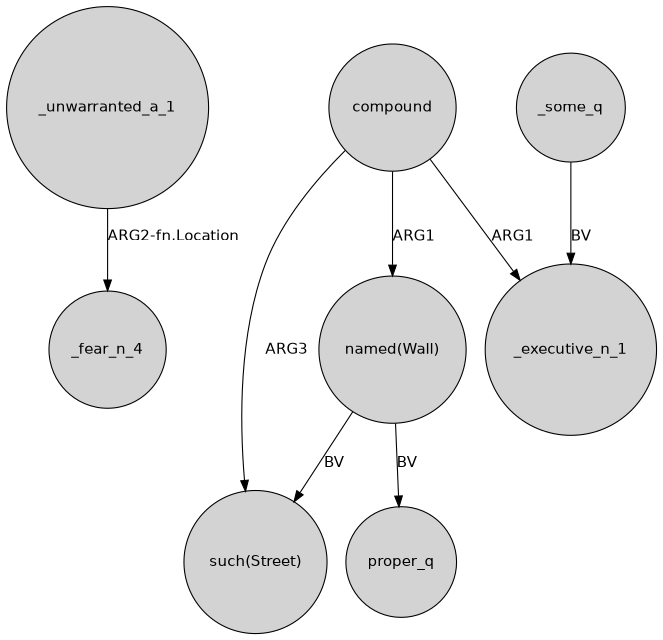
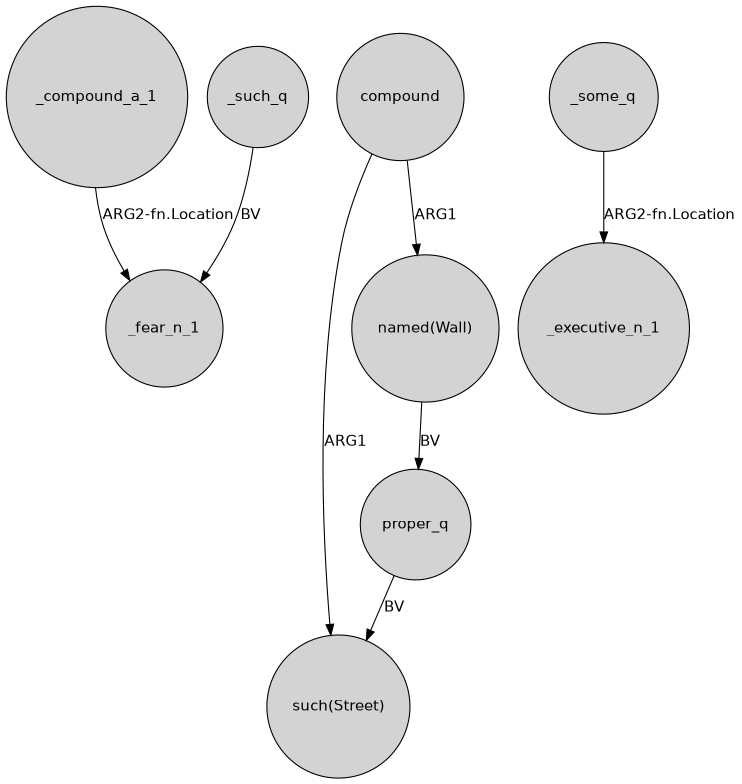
none -> (258, 97)
(108, 108) -> (97, 97)
(472, 215) -> none
(581, 236) -> (670, 215)
(108, 350) -> (164, 328)
(287, 350) -> (346, 442)
(326, 452) -> (382, 603)
